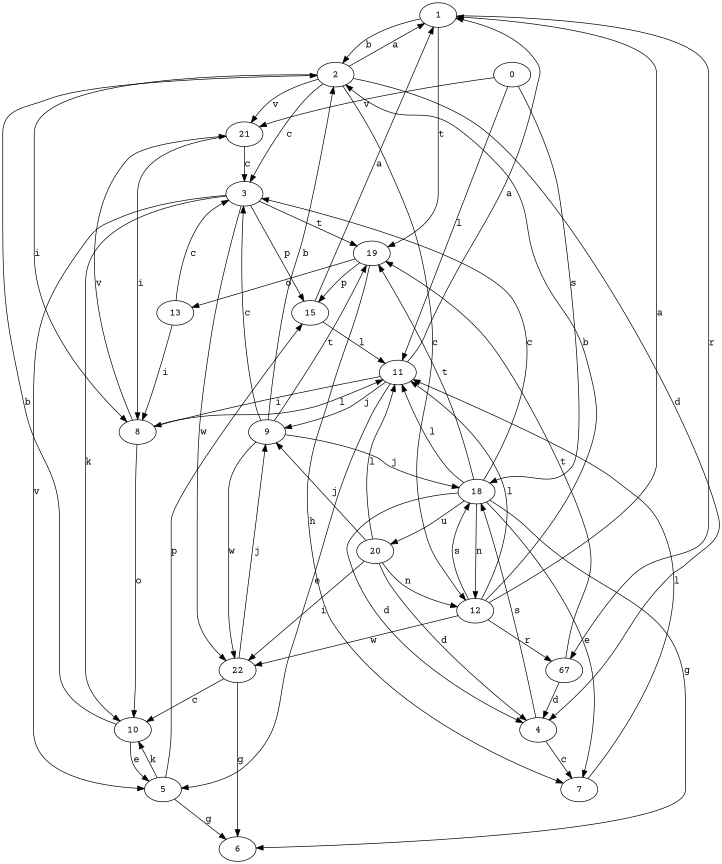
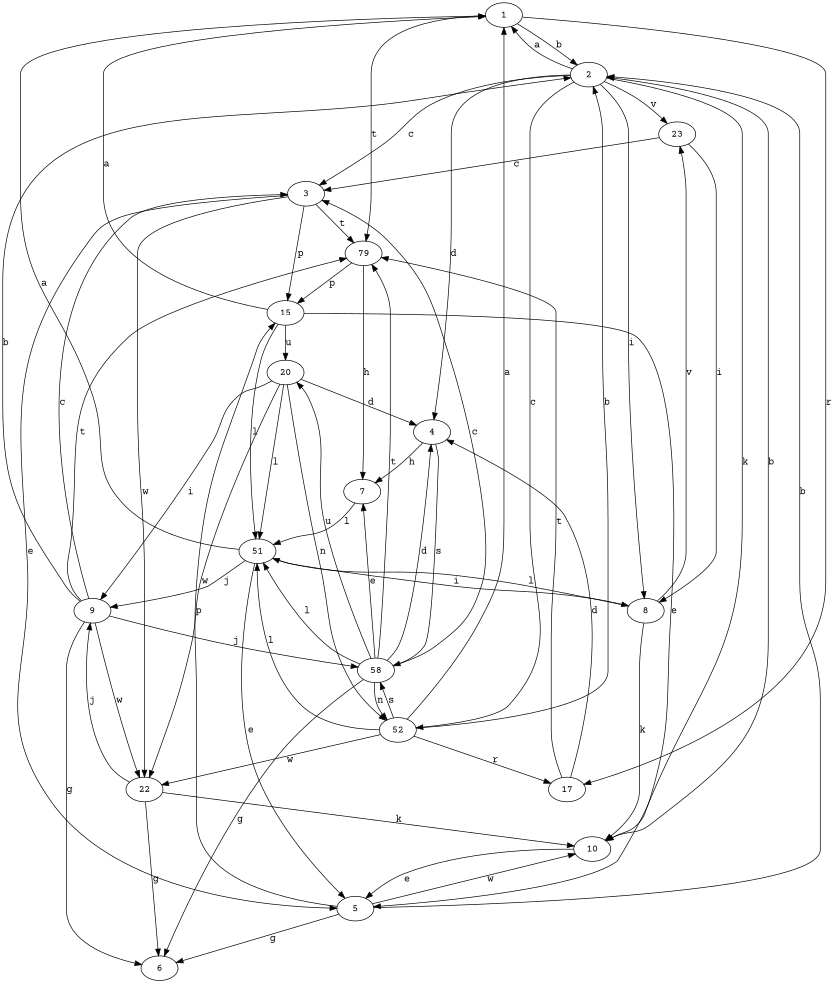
(512, 75) -> none
(244, 134) -> (677, 134)
(372, 253) -> (364, 253)
(175, 313) -> none
none -> (286, 339)
(398, 372) -> (257, 551)
(86, 415) -> (742, 428)
(37, 492) -> (30, 551)
(334, 492) -> (191, 492)
(477, 492) -> (376, 670)
none -> (673, 554)
(139, 581) -> (643, 730)
(324, 611) -> (205, 581)
(475, 611) -> (398, 730)
none -> (804, 620)
(564, 670) -> (567, 789)
(195, 700) -> (399, 819)
(153, 760) -> (491, 879)
(564, 760) -> (412, 462)
none -> (66, 810)
